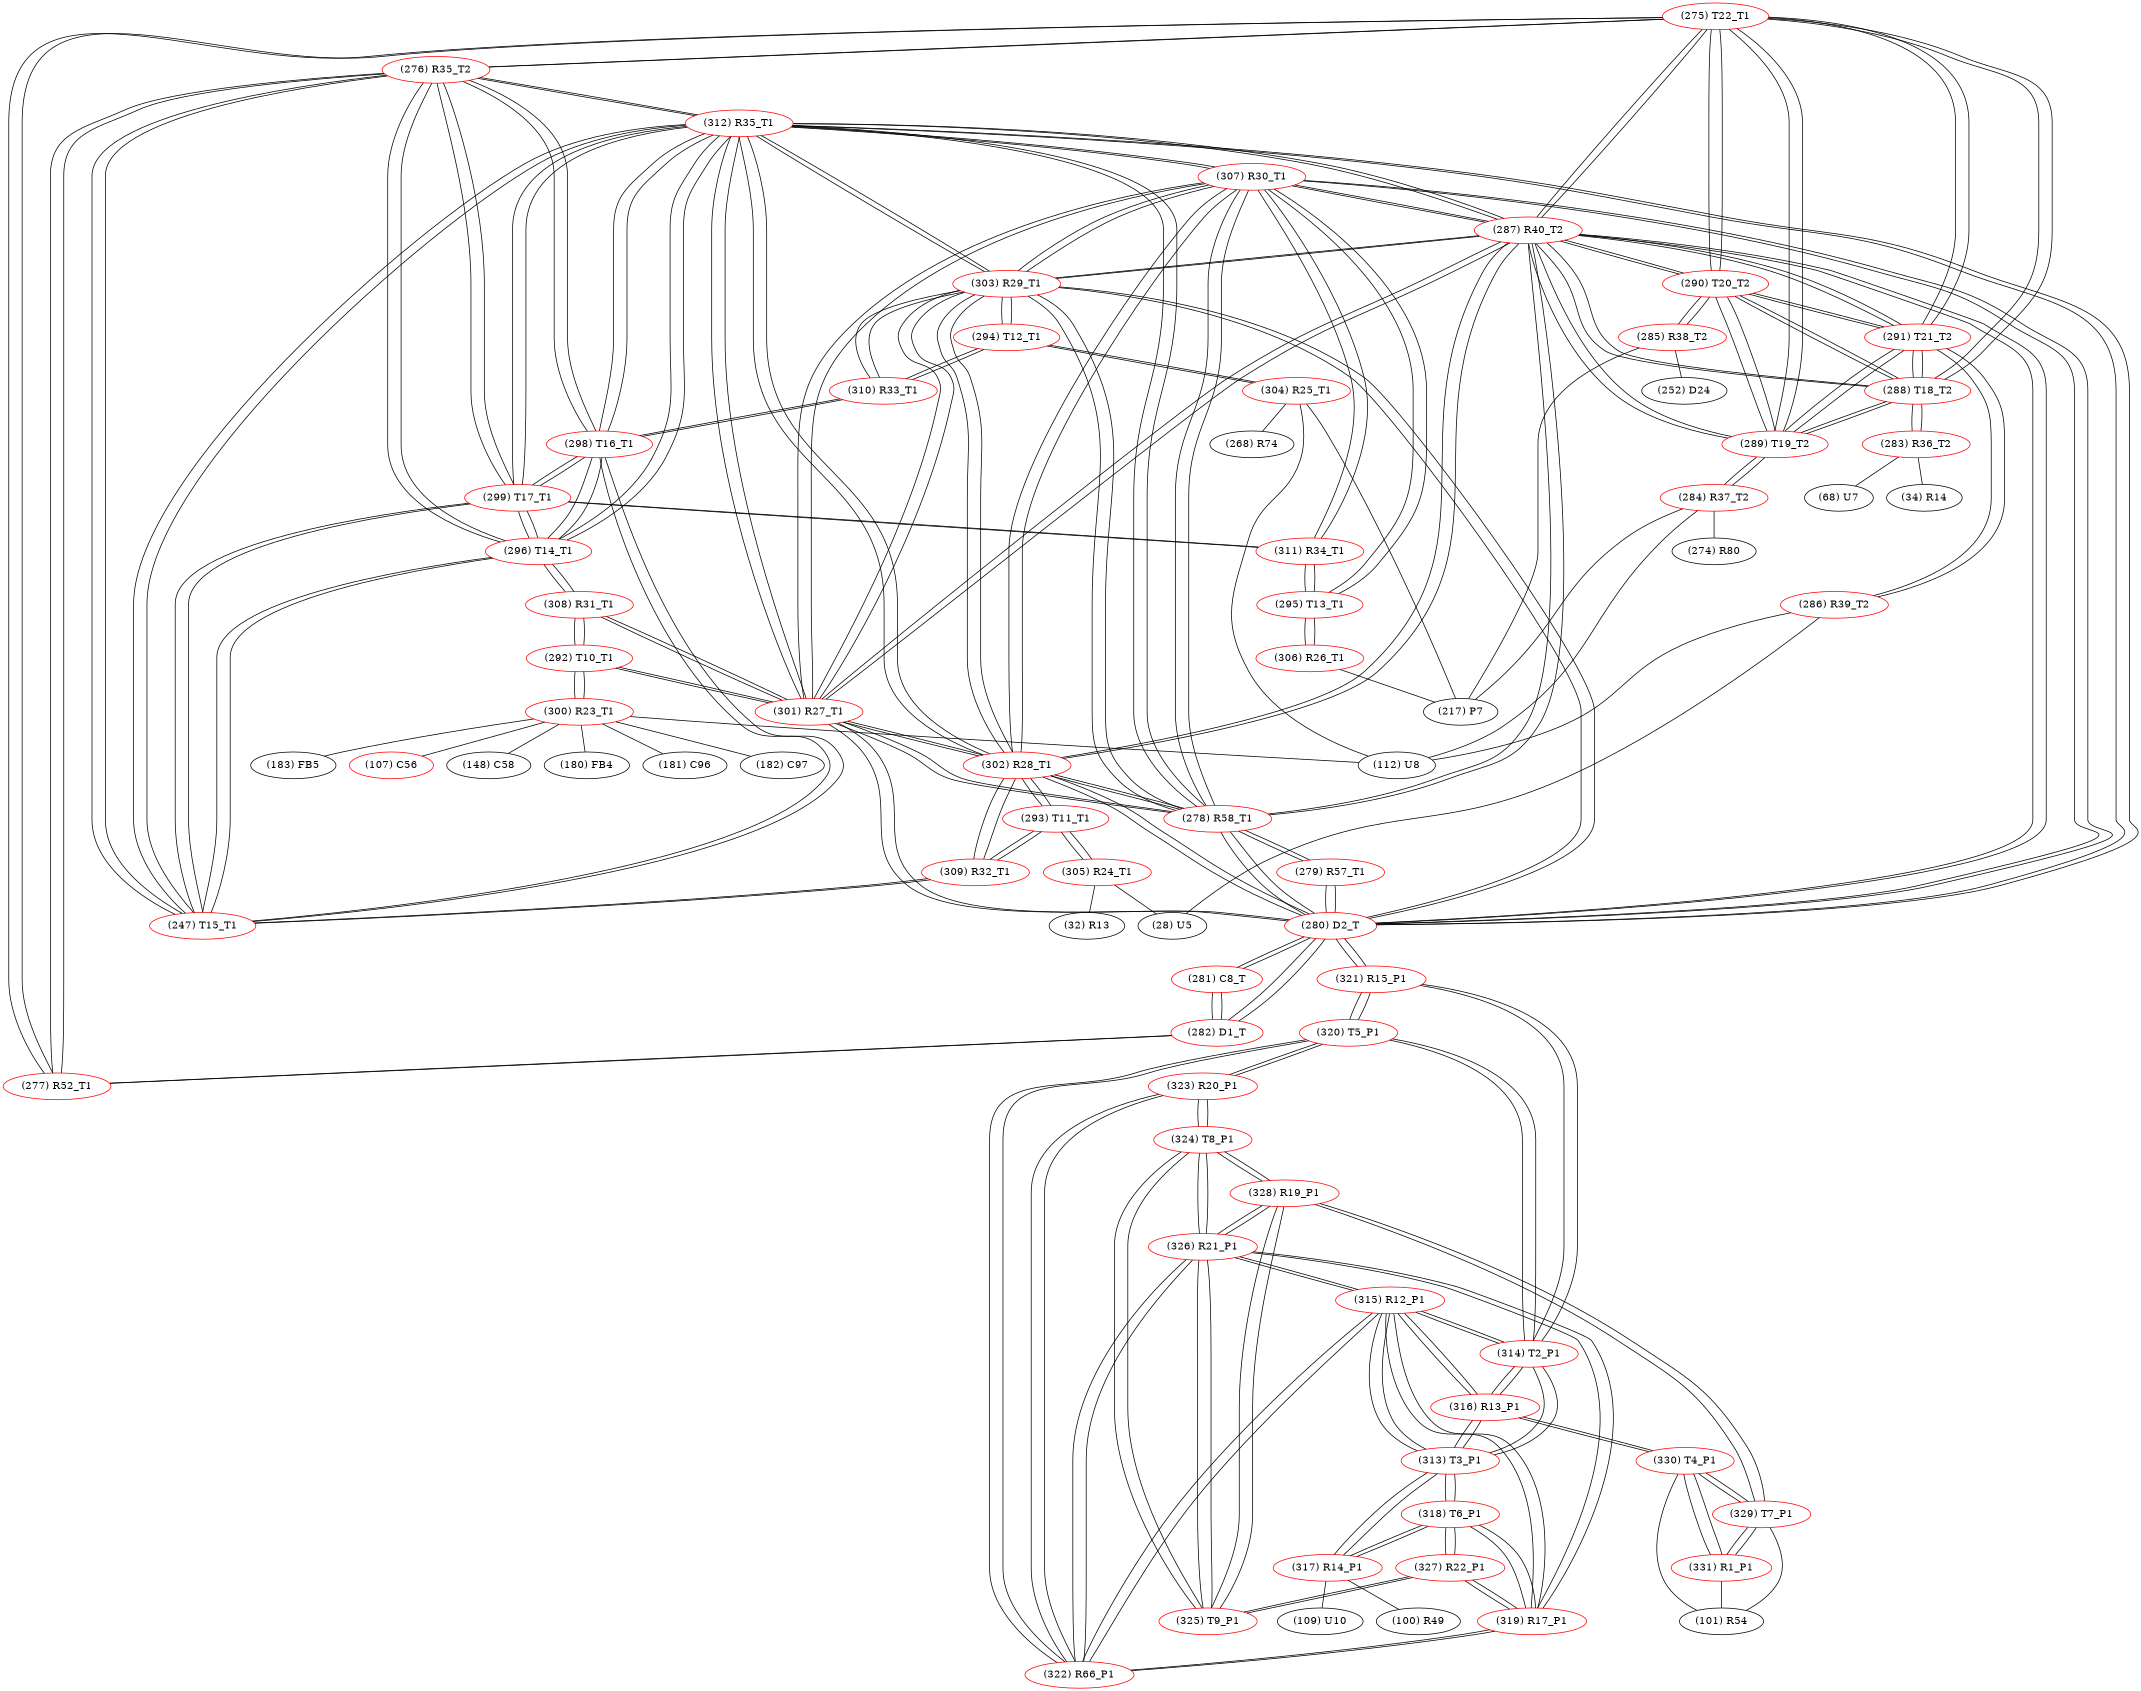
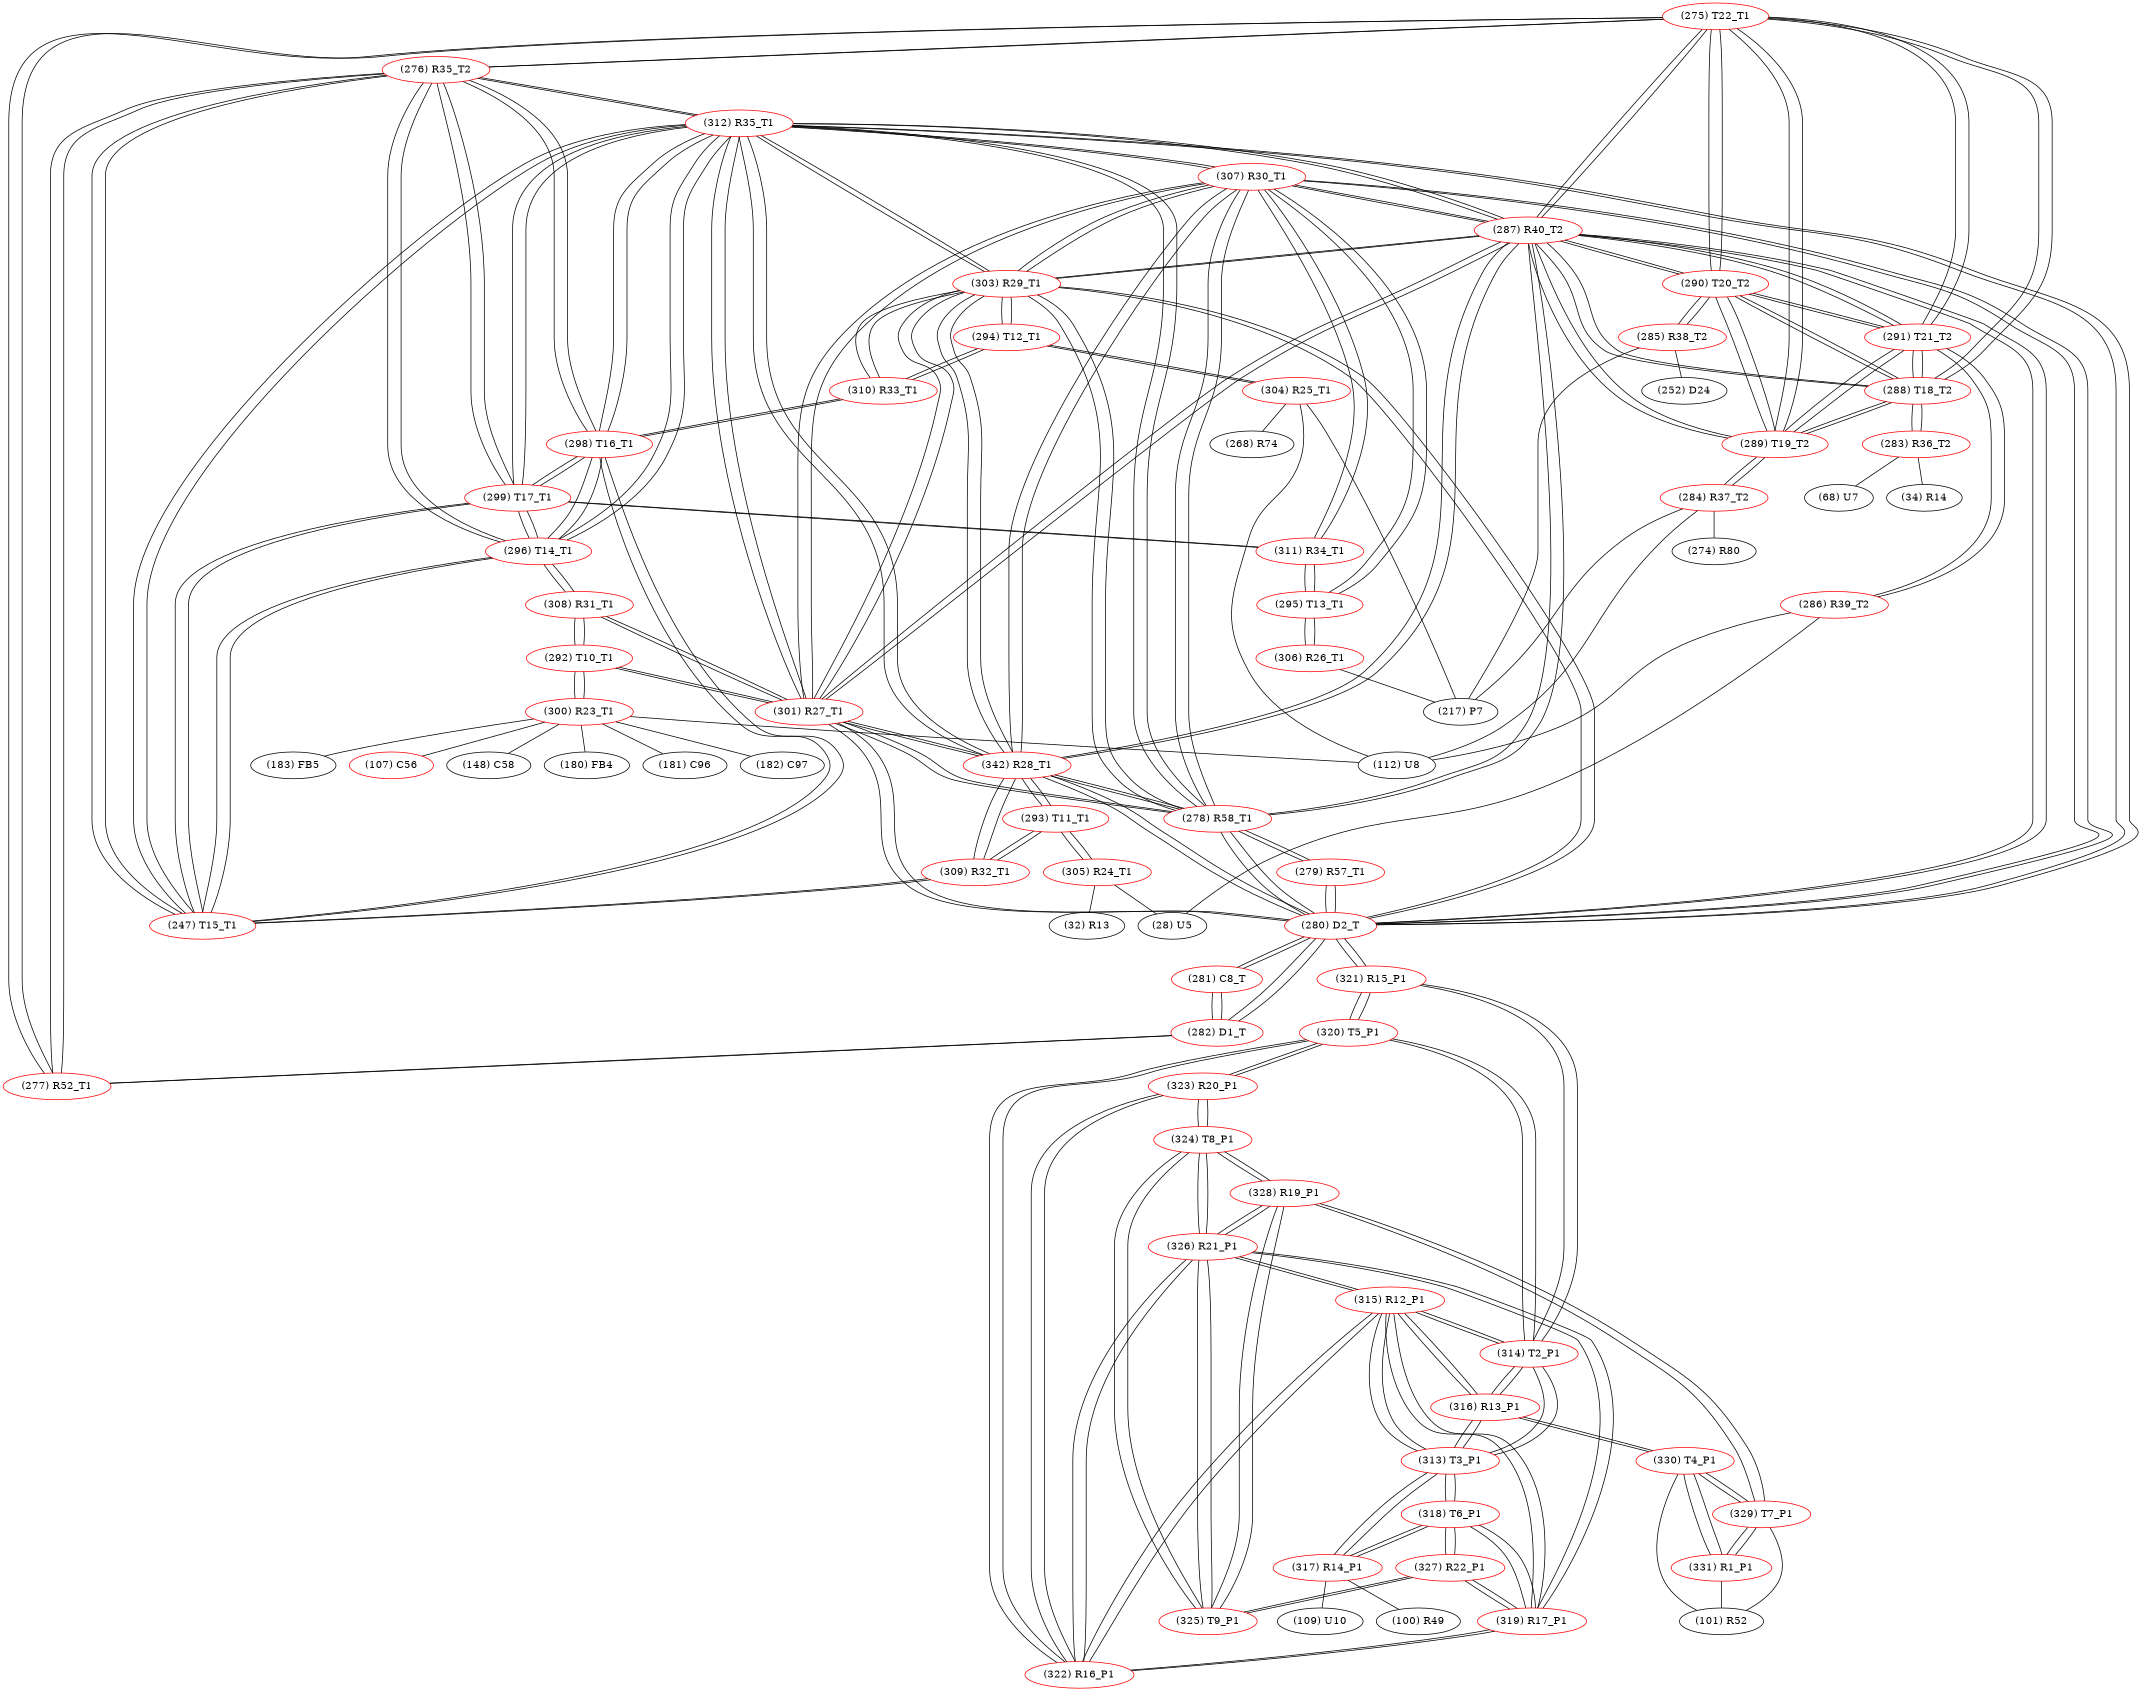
(1017, 765) -> (1017, 765)
(1722, 1621) -> (1722, 1621)
(1080, 1675) -> (1080, 1675)
